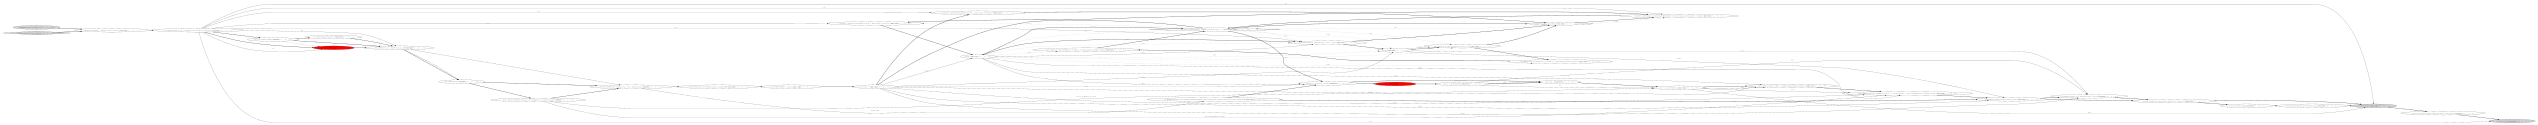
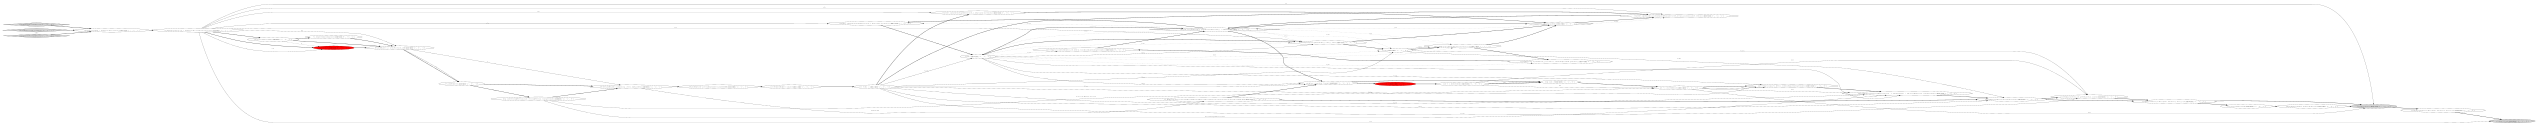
(36, 27) -> (36, 25)
none -> (36, 36)
